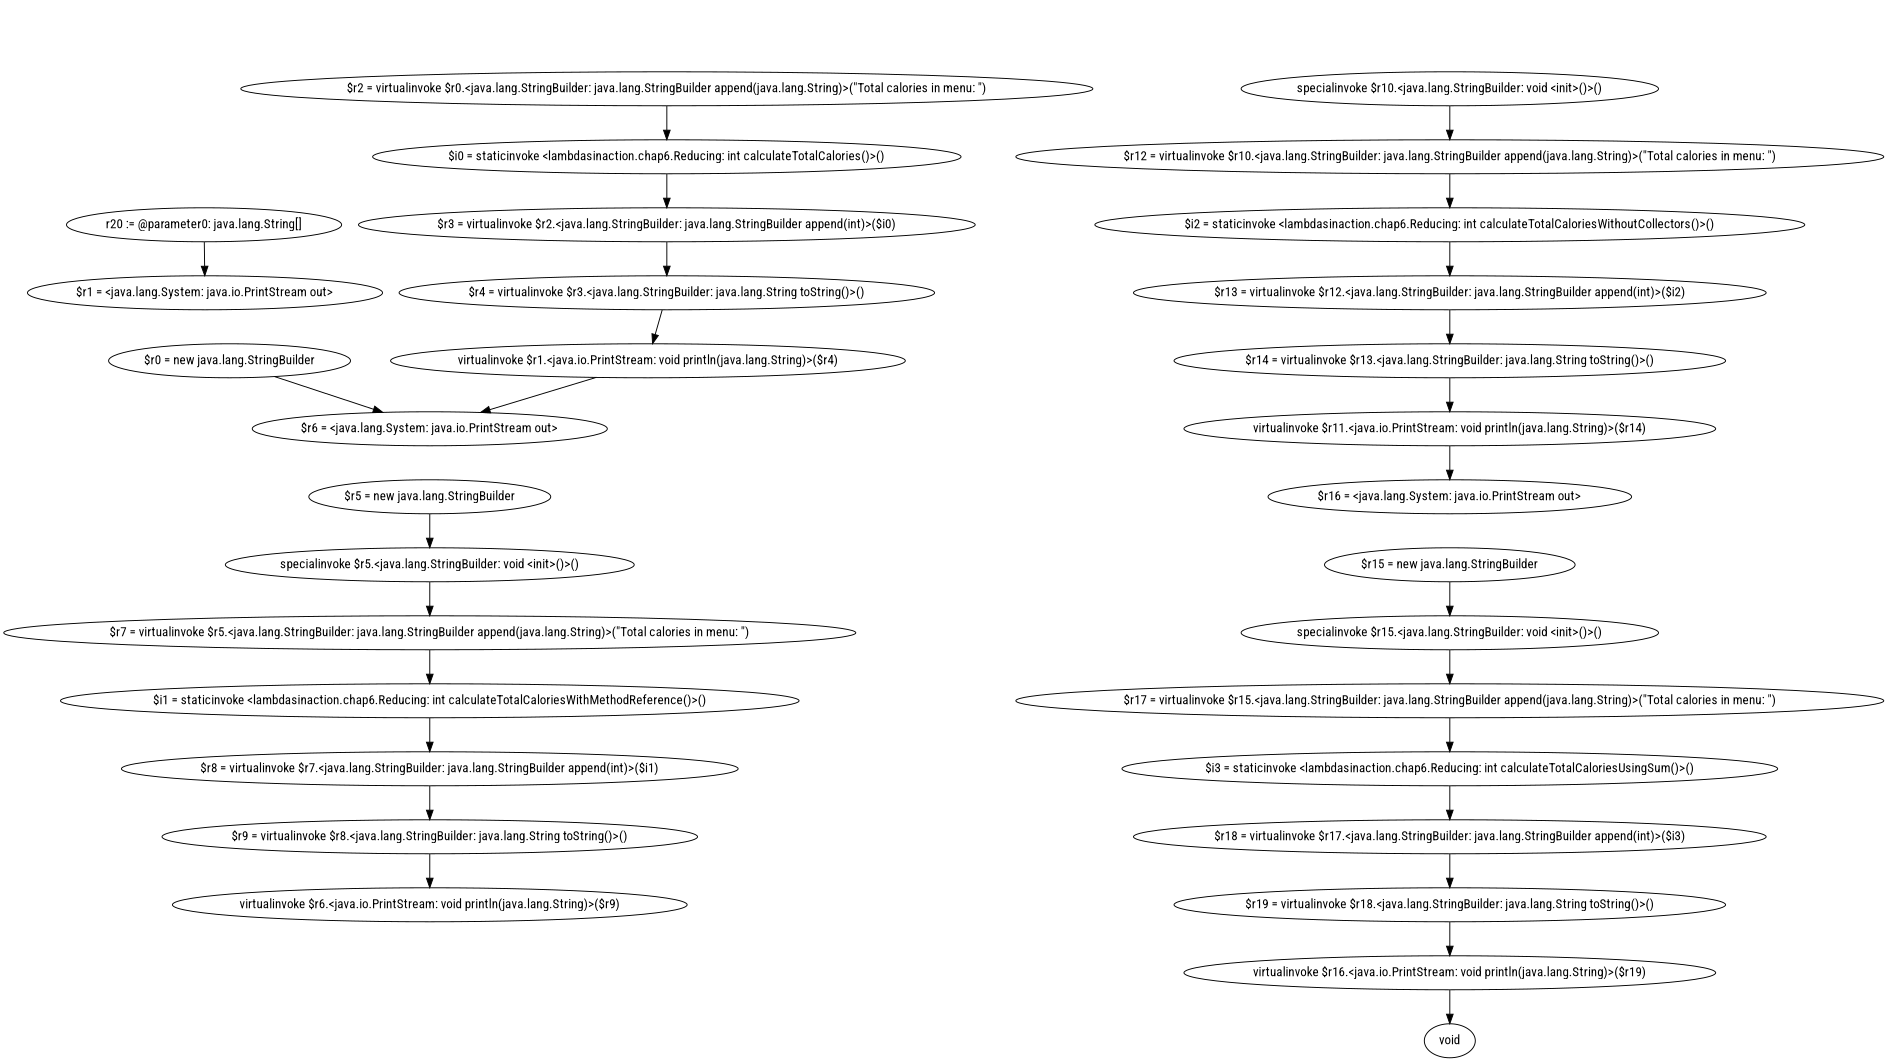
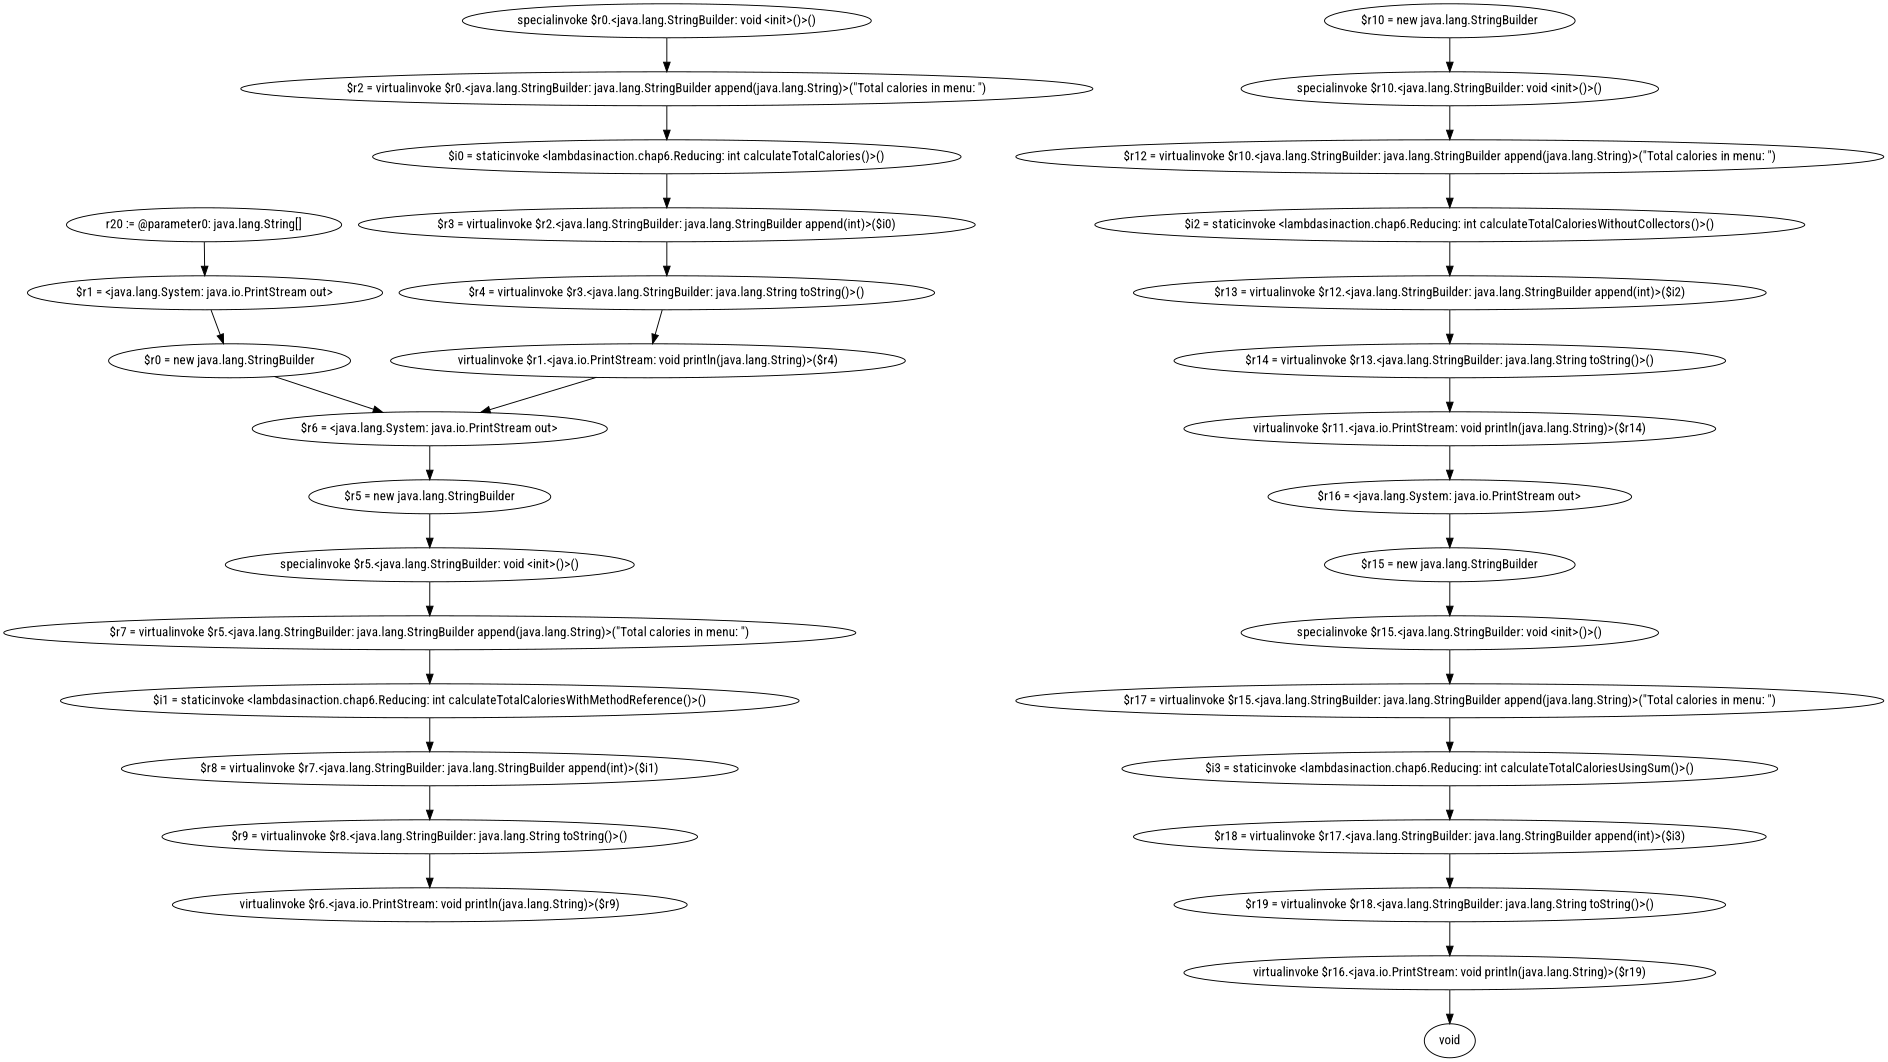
none -> (667, 21)
none -> (1450, 21)
none -> (216, 322)
none -> (430, 458)
none -> (1450, 526)
